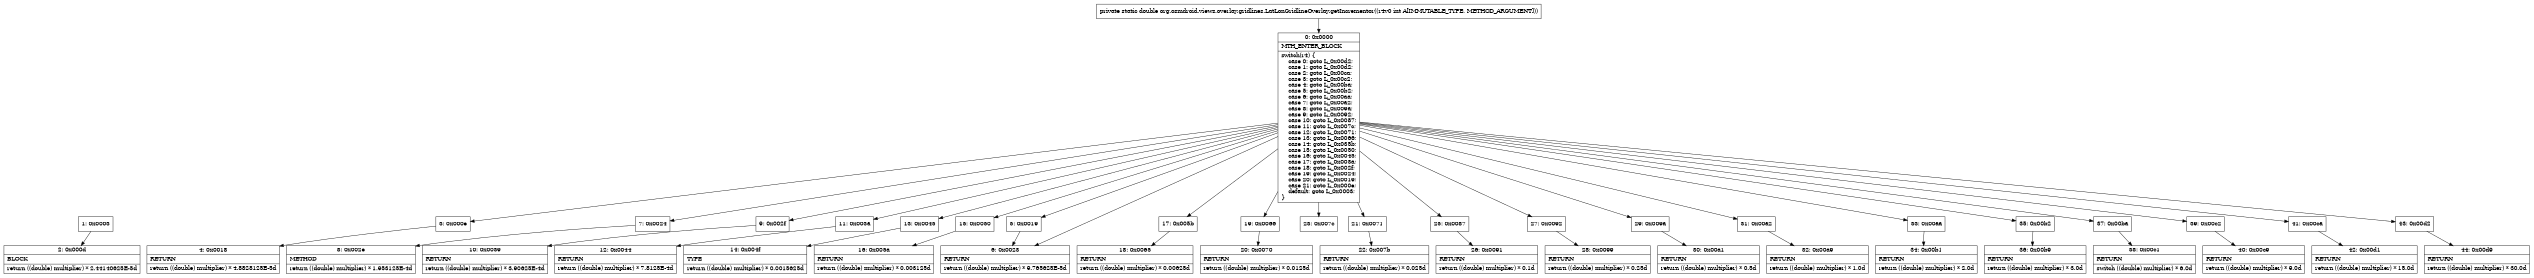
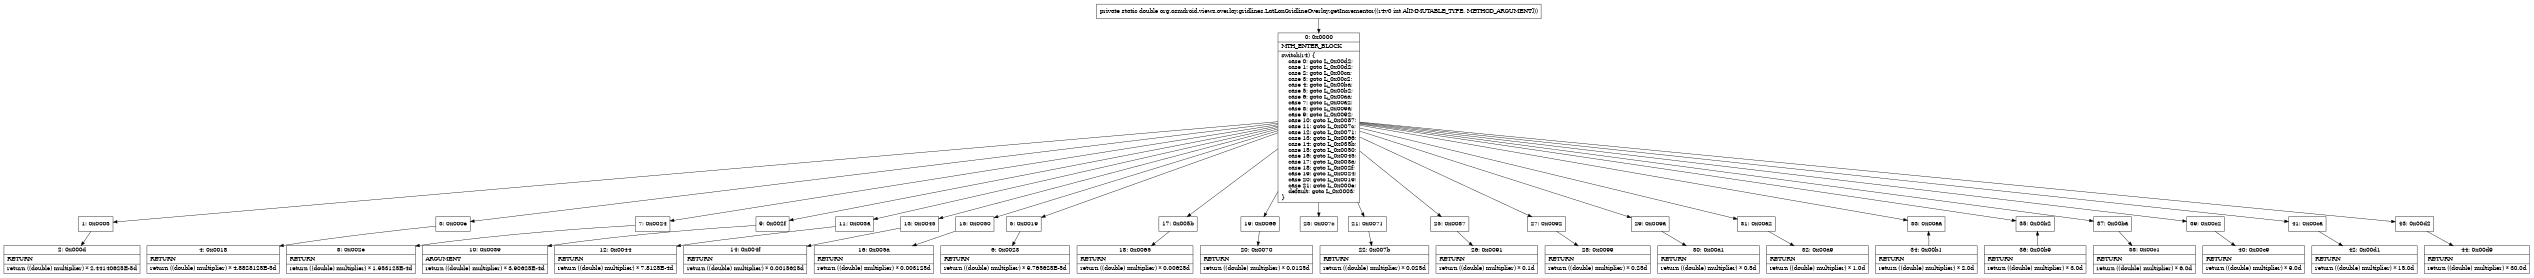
(1158, 190) -> (698, 172)
(1924, 237) -> (1929, 241)
(2033, 237) -> (2038, 241)
(17, 259) -> (20, 259)
(303, 259) -> (302, 259)
(438, 259) -> (443, 259)
(695, 259) -> (700, 259)
(2144, 269) -> (2144, 269)
